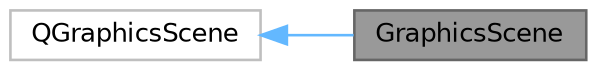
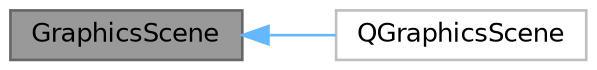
(321, 35) -> (303, 35)
